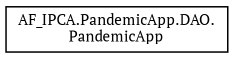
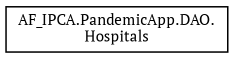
(117, 29) -> (117, 29)
